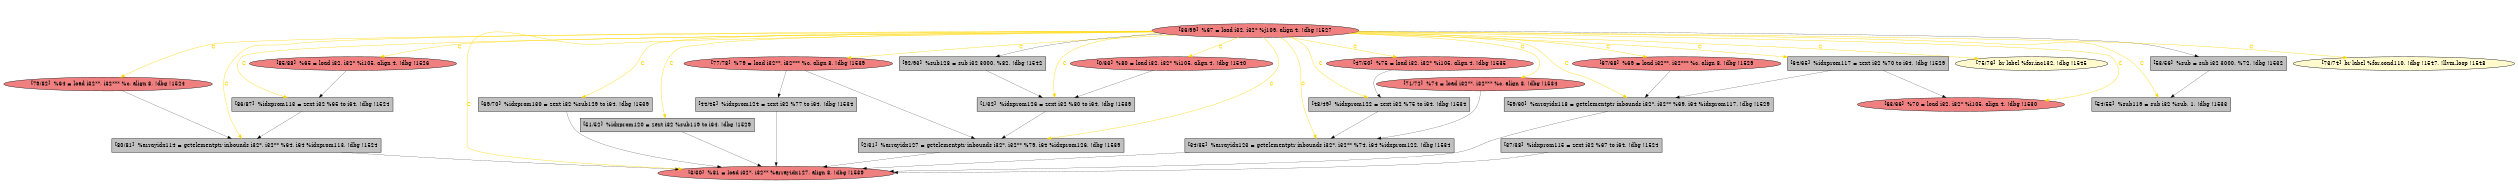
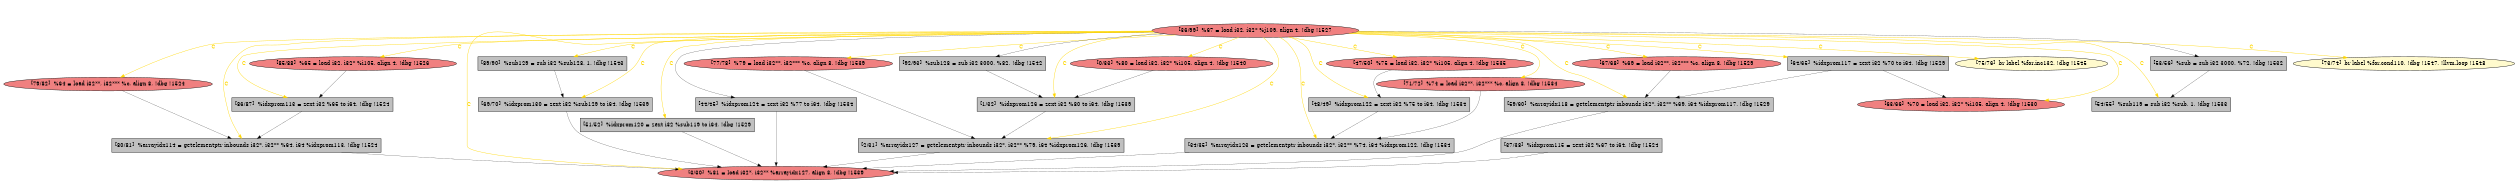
none -> (552, 64)
(783, 82) -> (864, 39)
